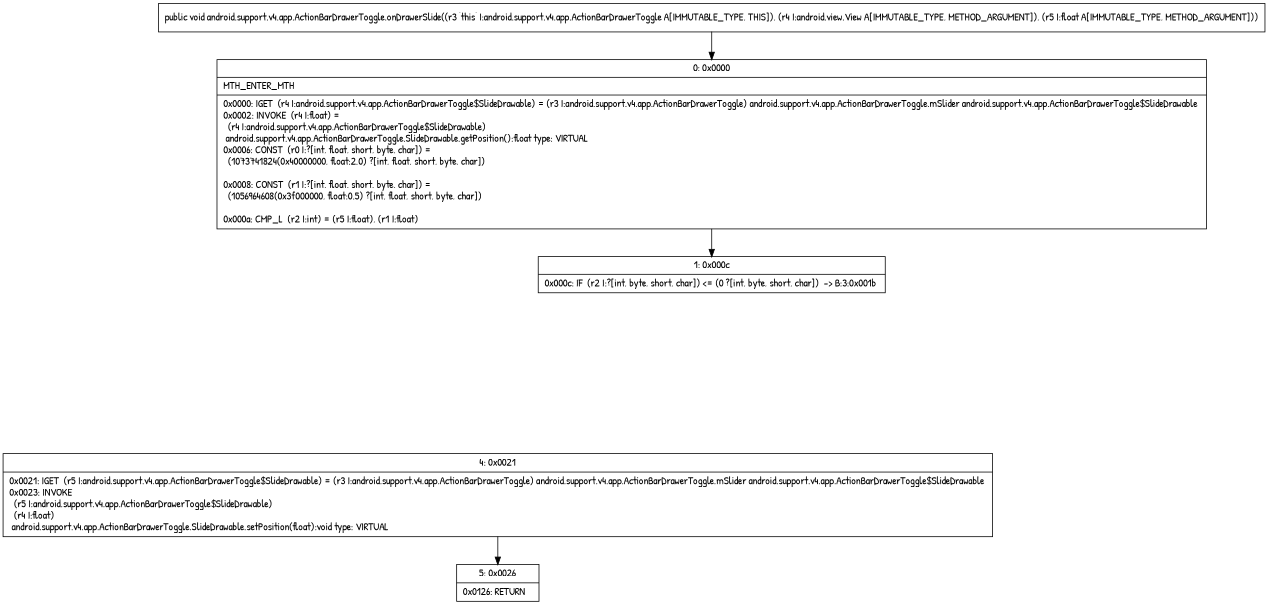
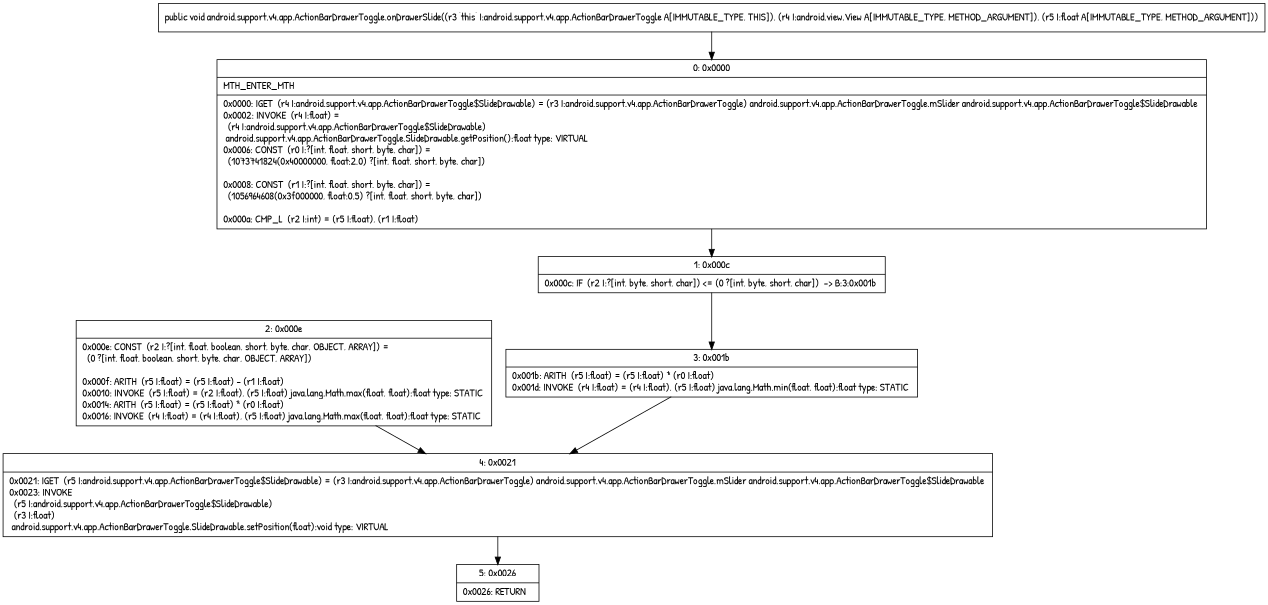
none -> (284, 373)
none -> (712, 373)
(32, 516) -> (32, 516)
(498, 592) -> (498, 592)
